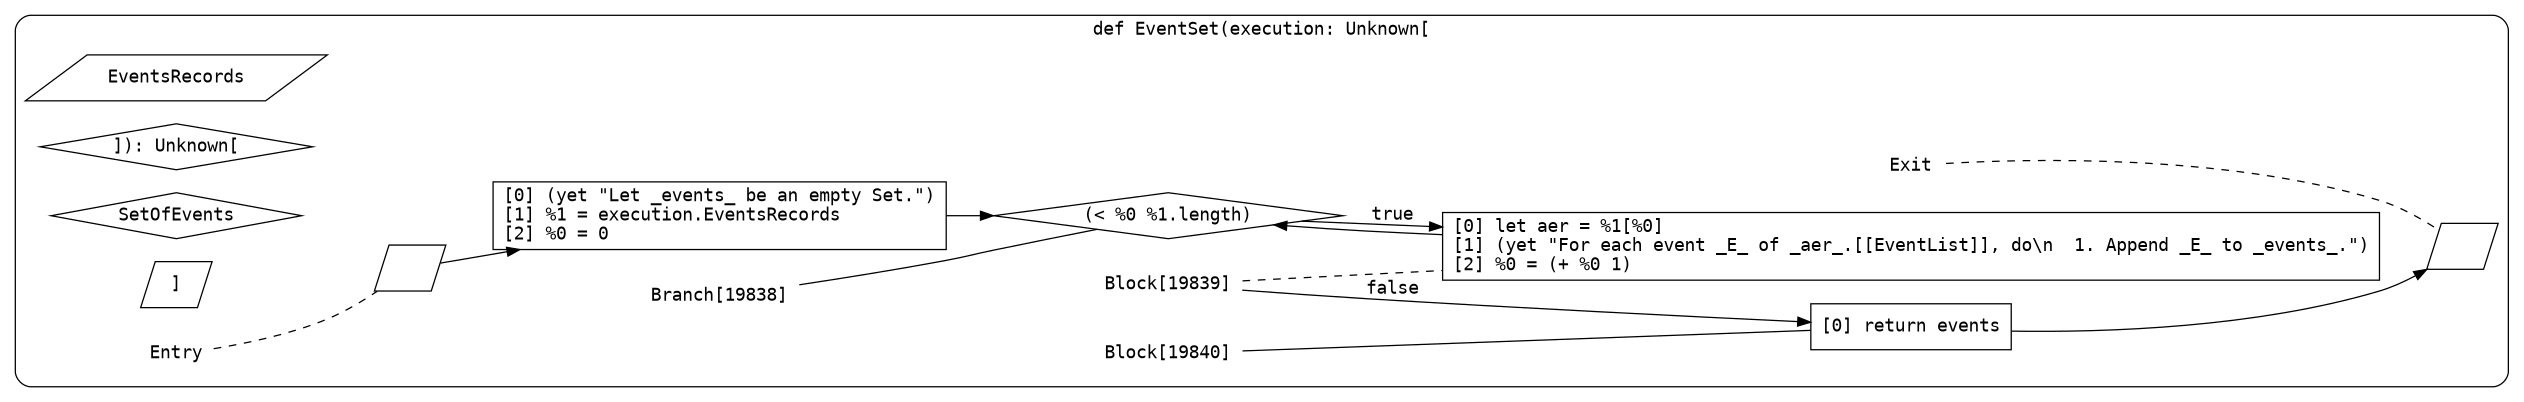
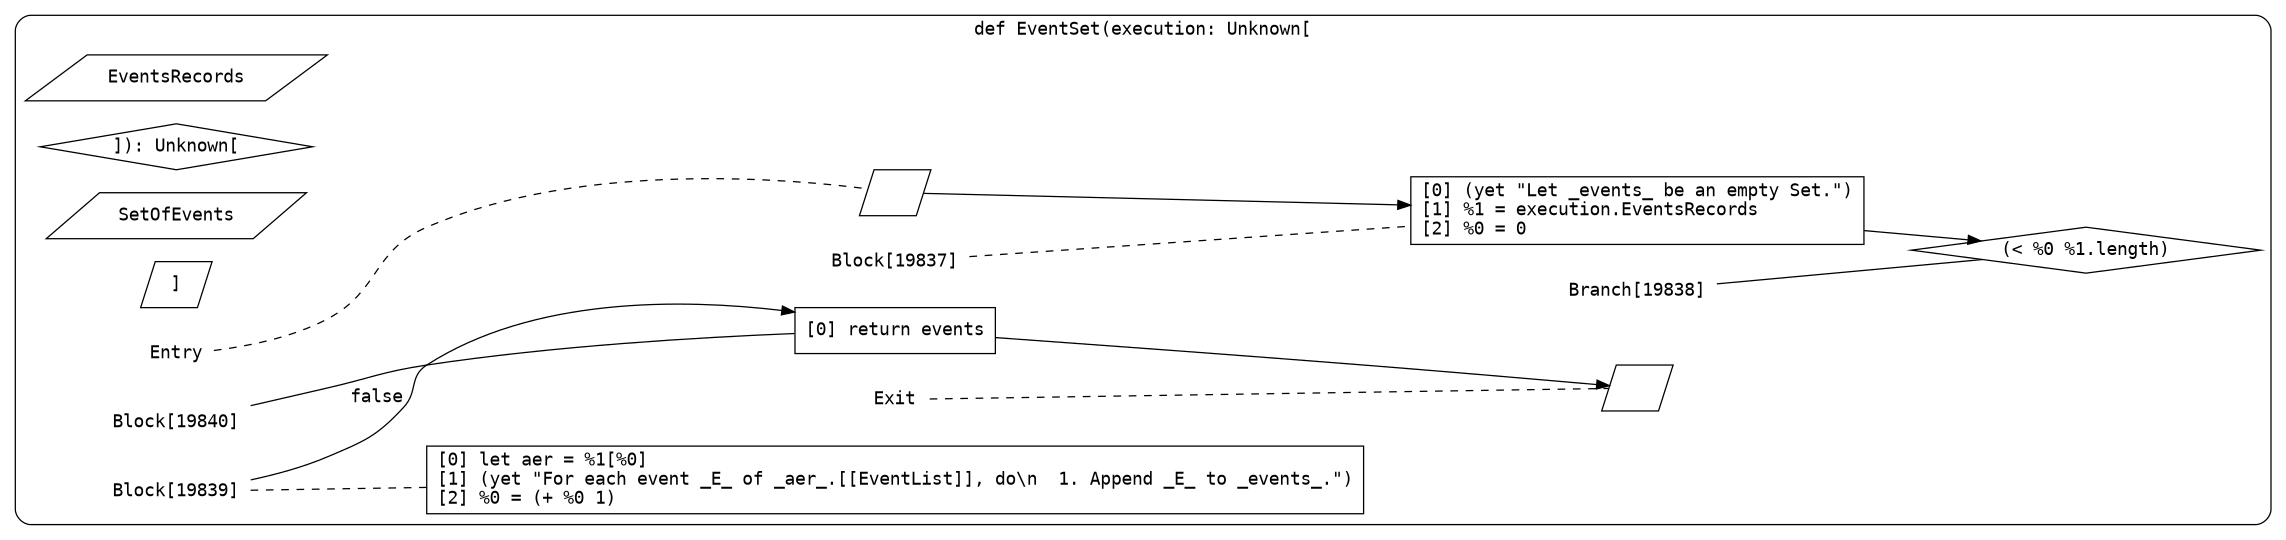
(176, 216) -> (176, 216)
(1366, 224) -> none
(1365, 231) -> none
none -> (895, 262)
